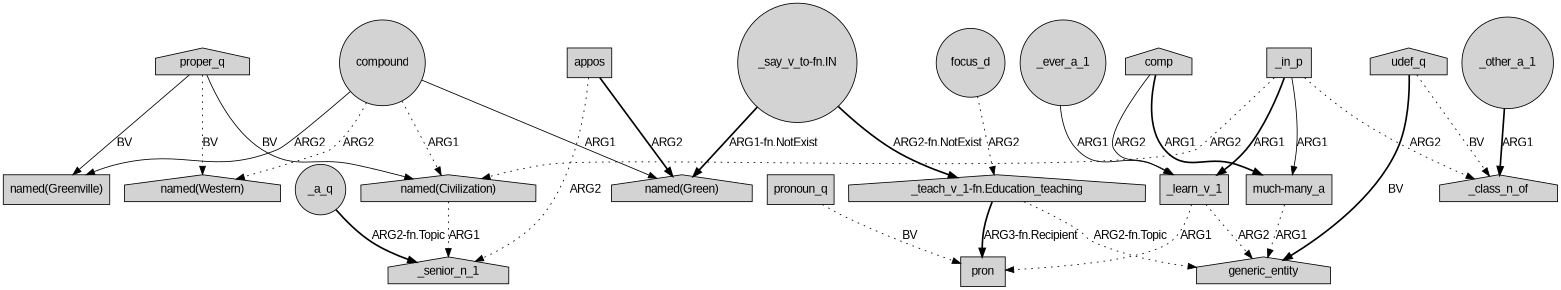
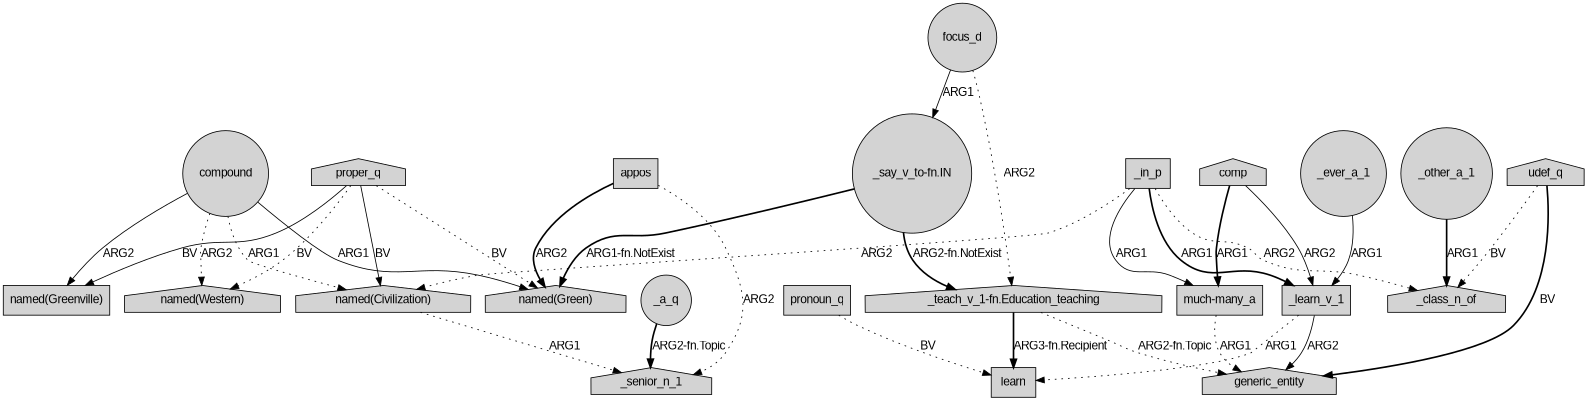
none -> (943, 90)
(1226, 228) -> (1307, 342)
none -> (453, 235)
(983, 272) -> (1014, 382)
